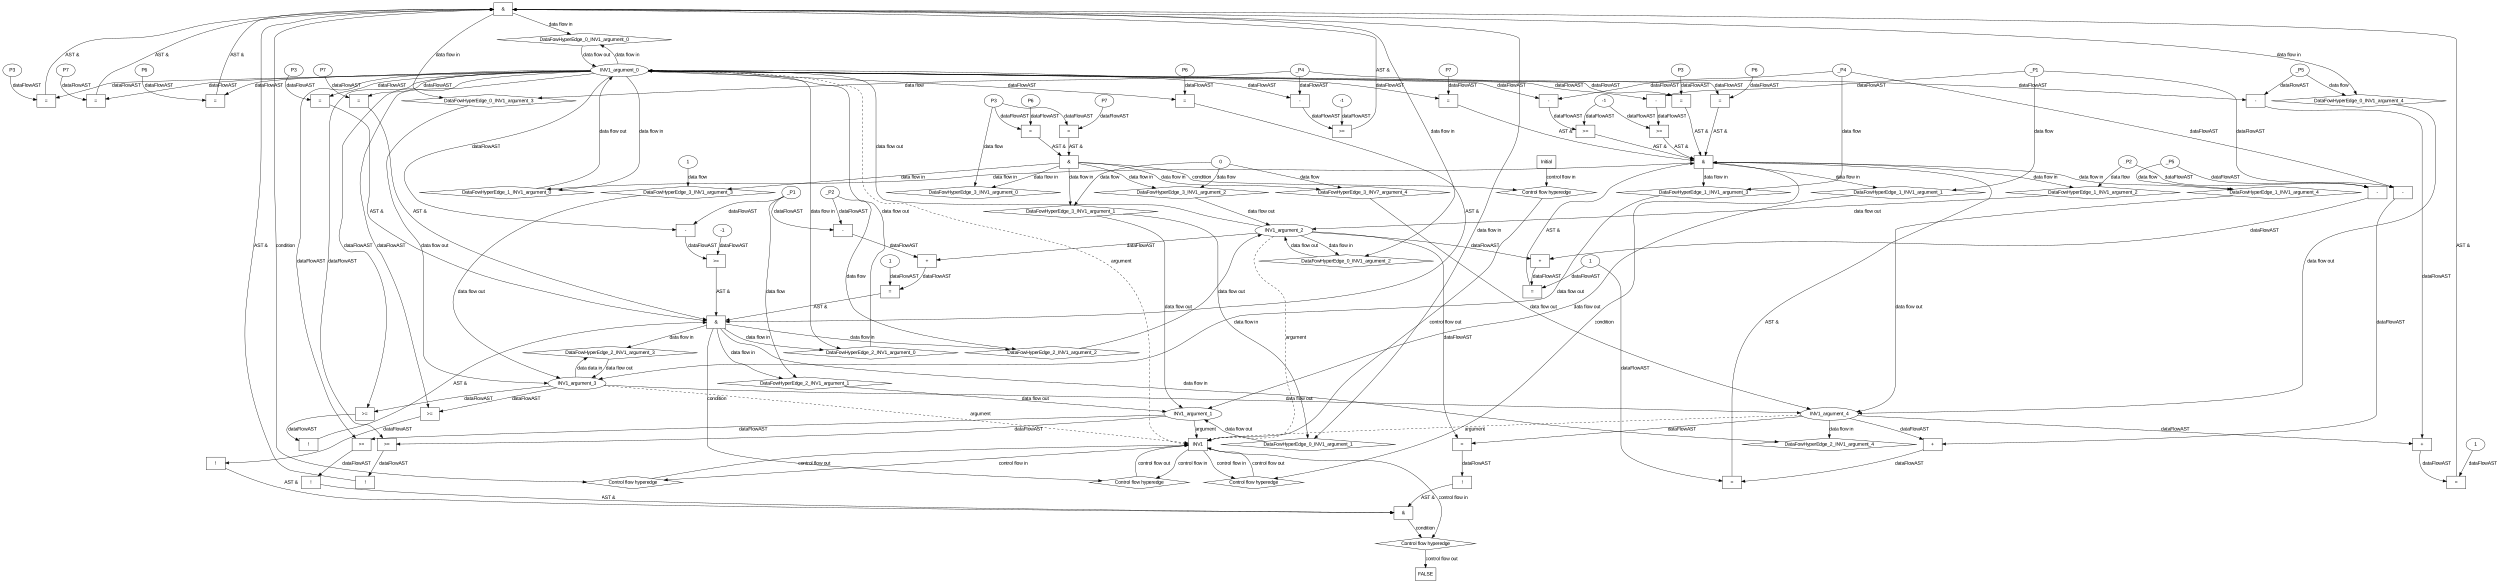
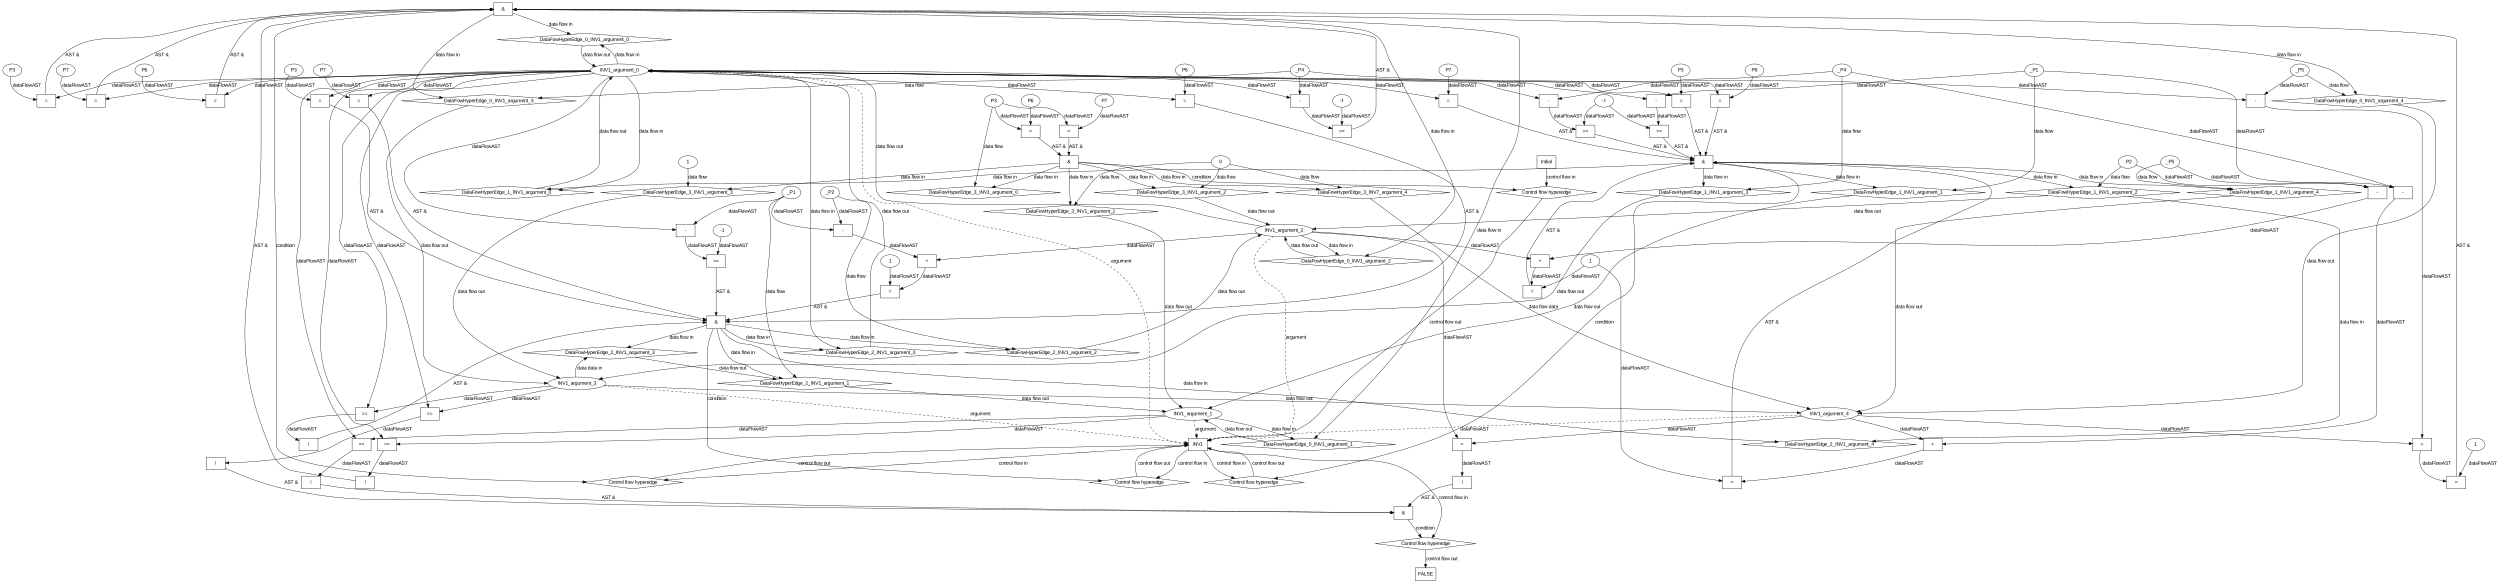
(1220, 305) -> (1253, 426)
(1543, 307) -> (1543, 307)
(604, 369) -> (704, 368)
(1195, 427) -> (1195, 427)
(1829, 427) -> (2308, 424)
(1475, 429) -> (1475, 429)
